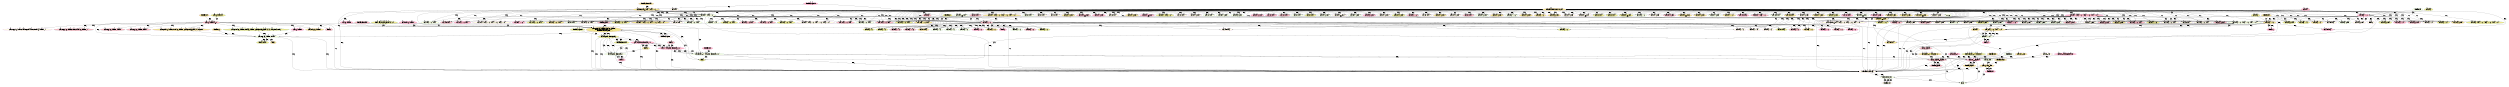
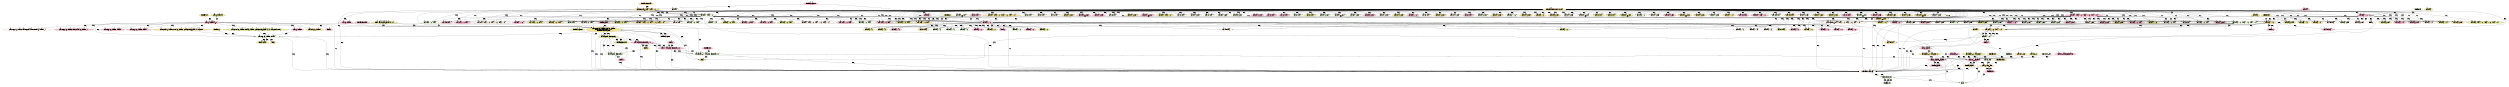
(1969, 14) -> (1872, 45)
(408, 23) -> none
(910, 30) -> none
(624, 46) -> none
(686, 52) -> none
(1974, 54) -> (1974, 54)
none -> (2034, 54)
(2046, 54) -> (2046, 54)
(620, 56) -> none
(1917, 56) -> (1928, 51)
(1326, 57) -> none
none -> (1980, 63)
